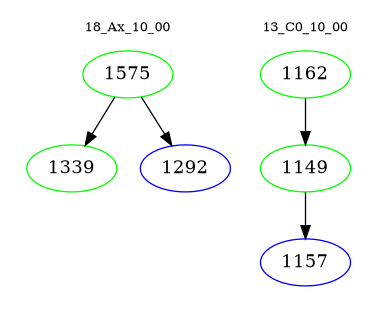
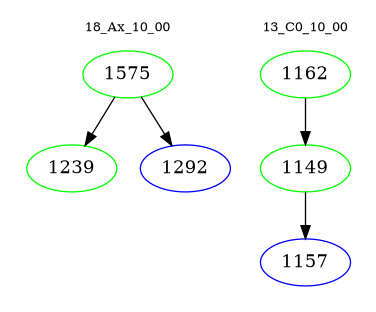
(72, 168) -> (72, 168)
